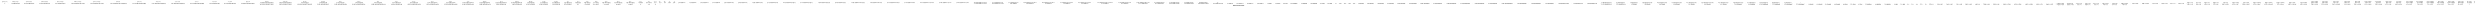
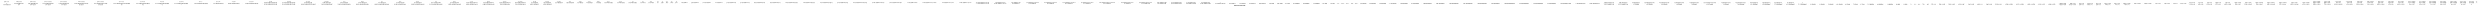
(556, 4) -> none
